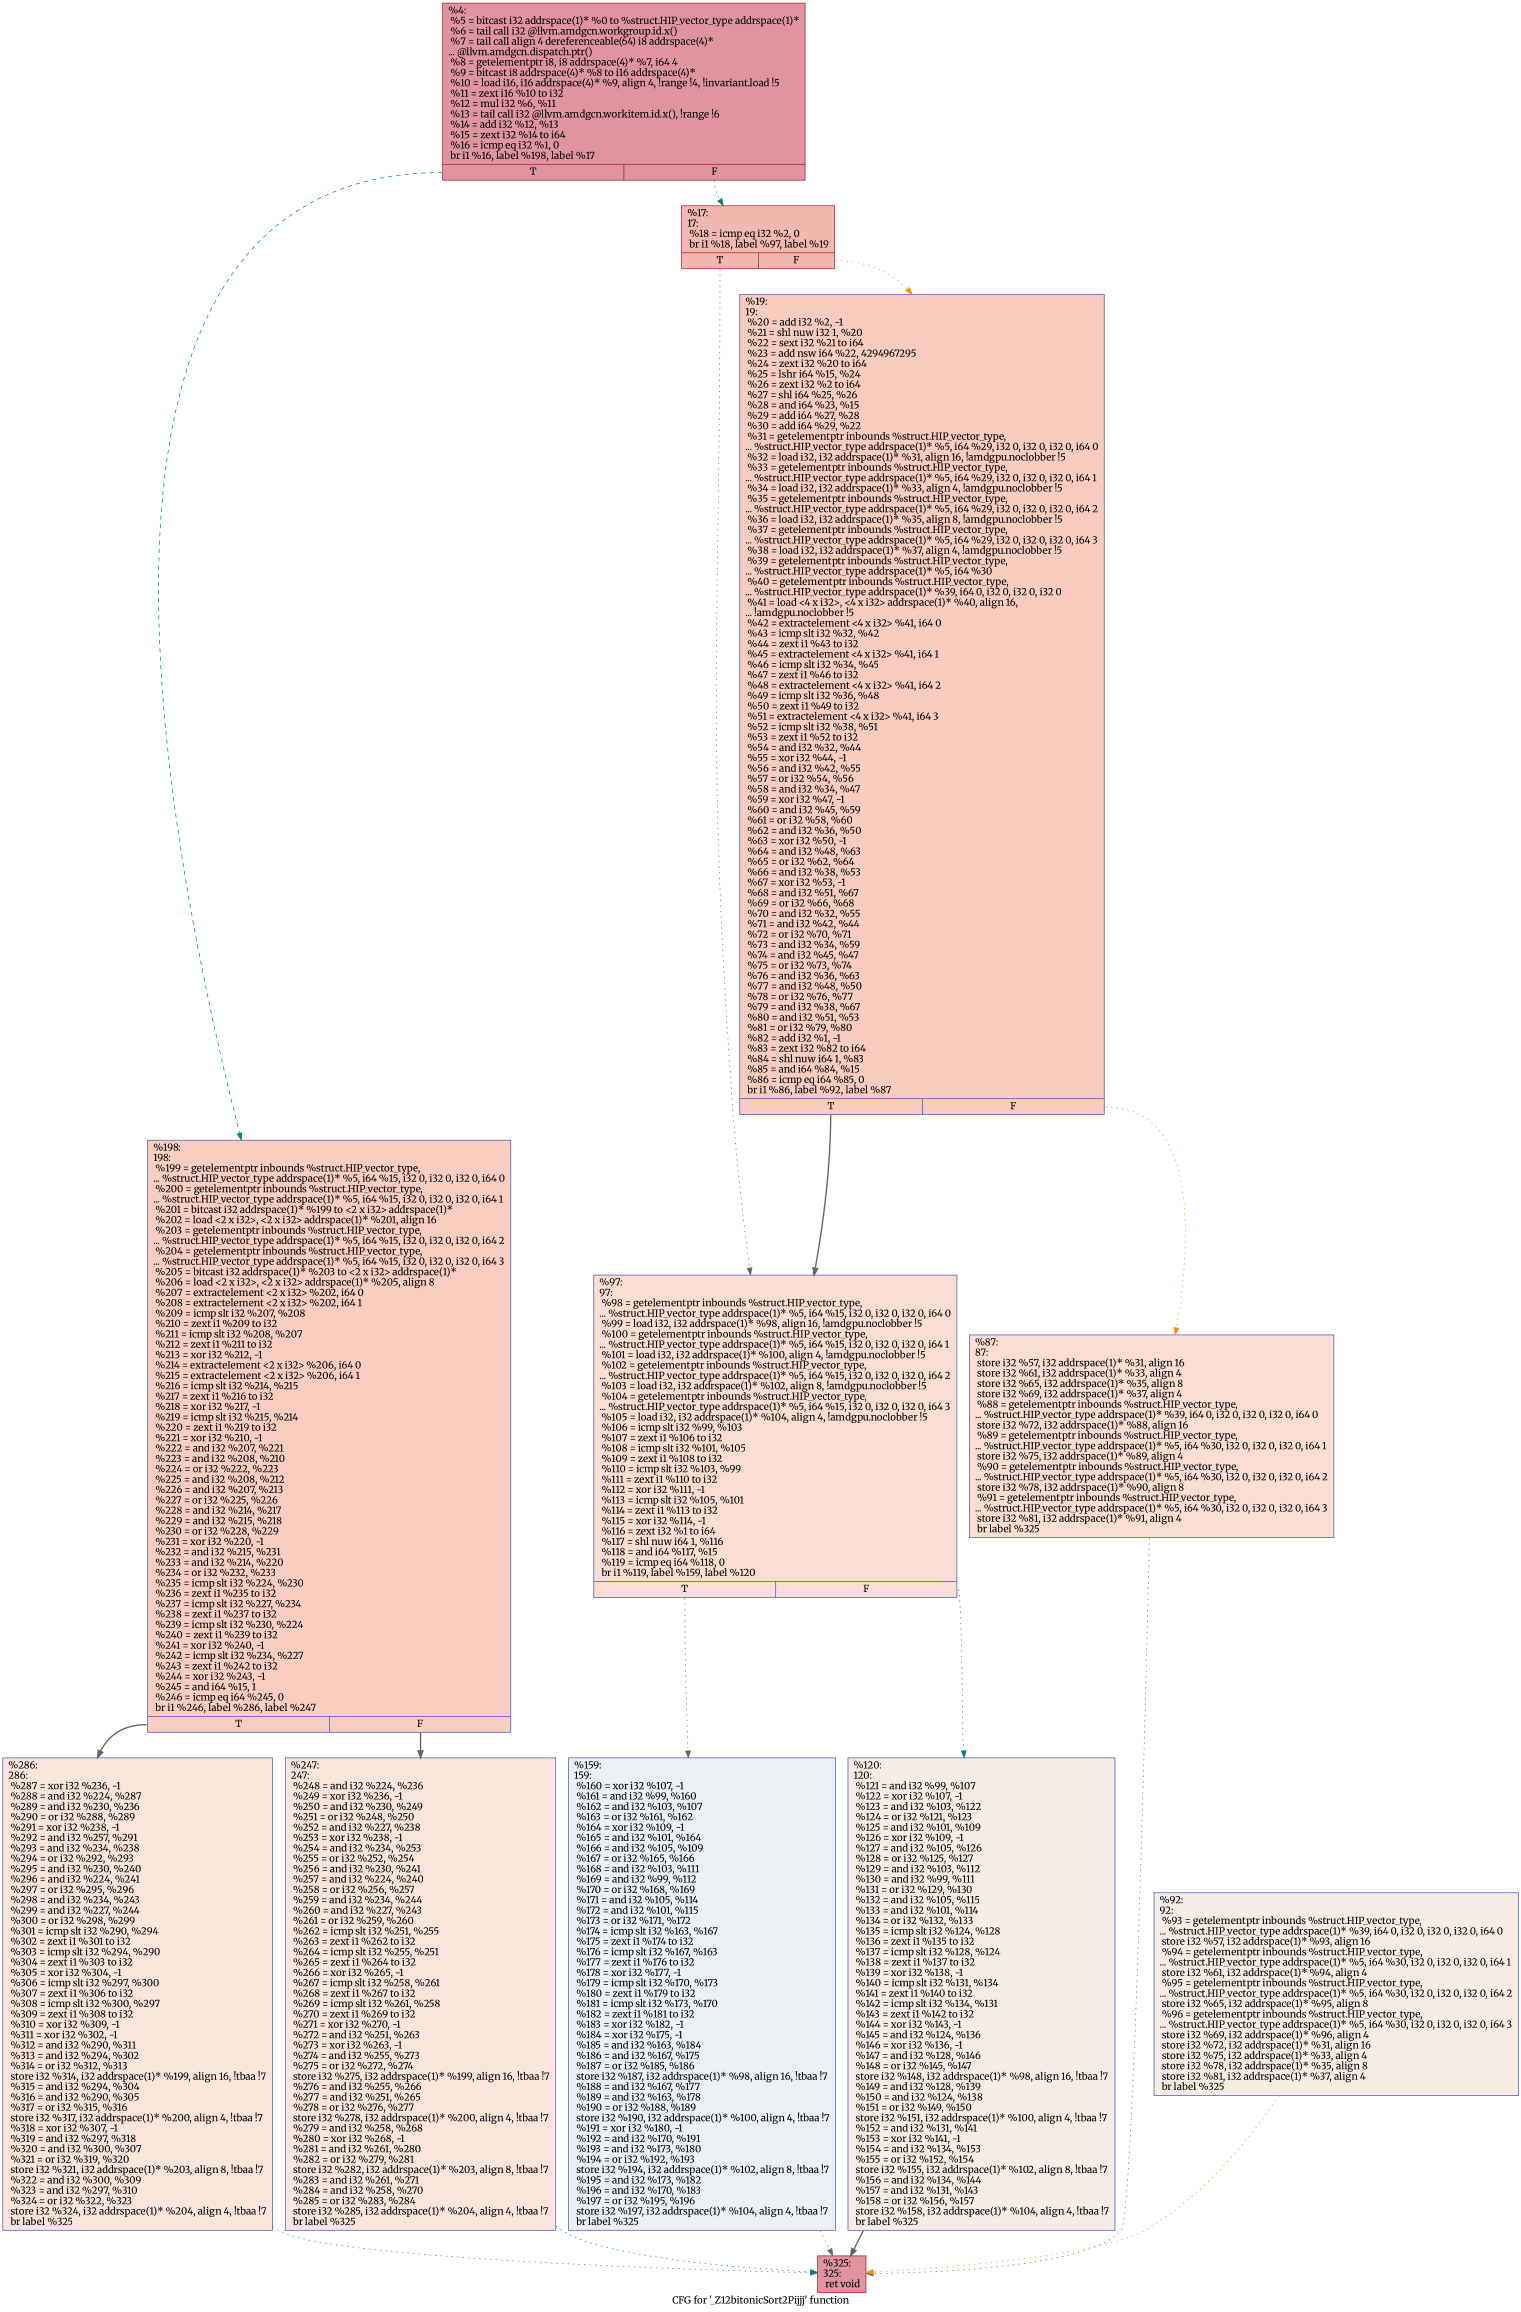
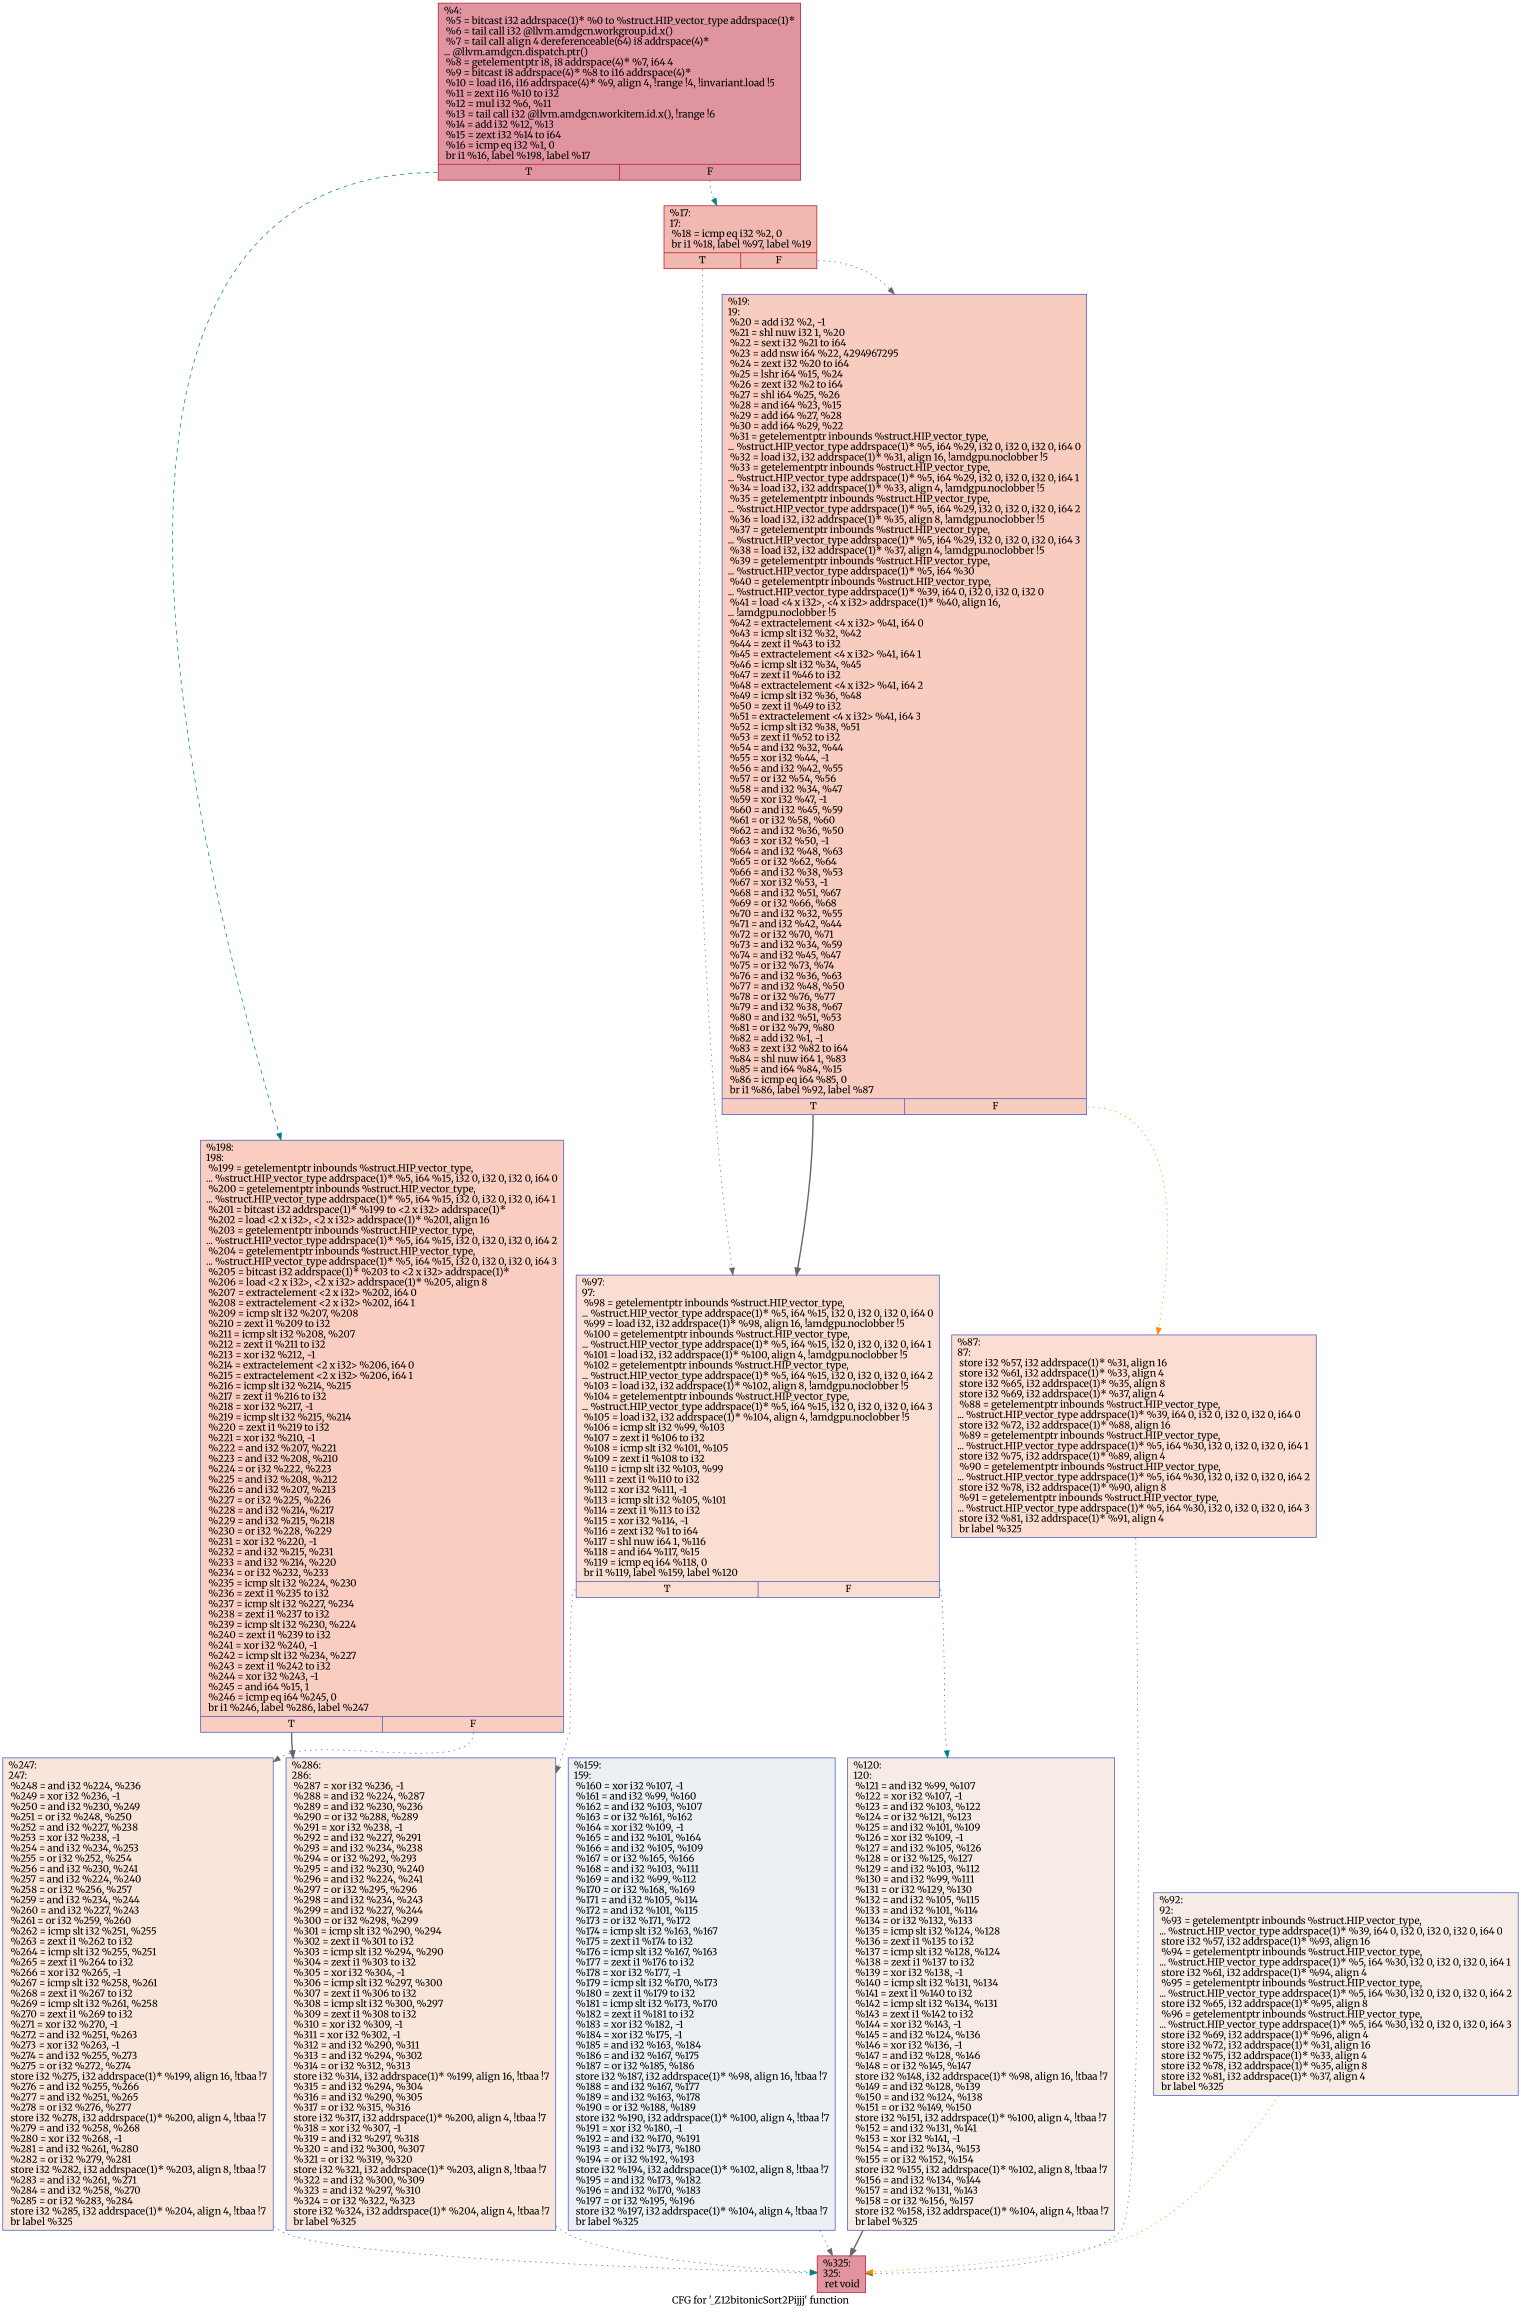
(874, 268) -> (857, 268)
(686, 1674) -> (570, 1679)
(421, 1742) -> (380, 1752)
(73, 1838) -> (357, 1838)
